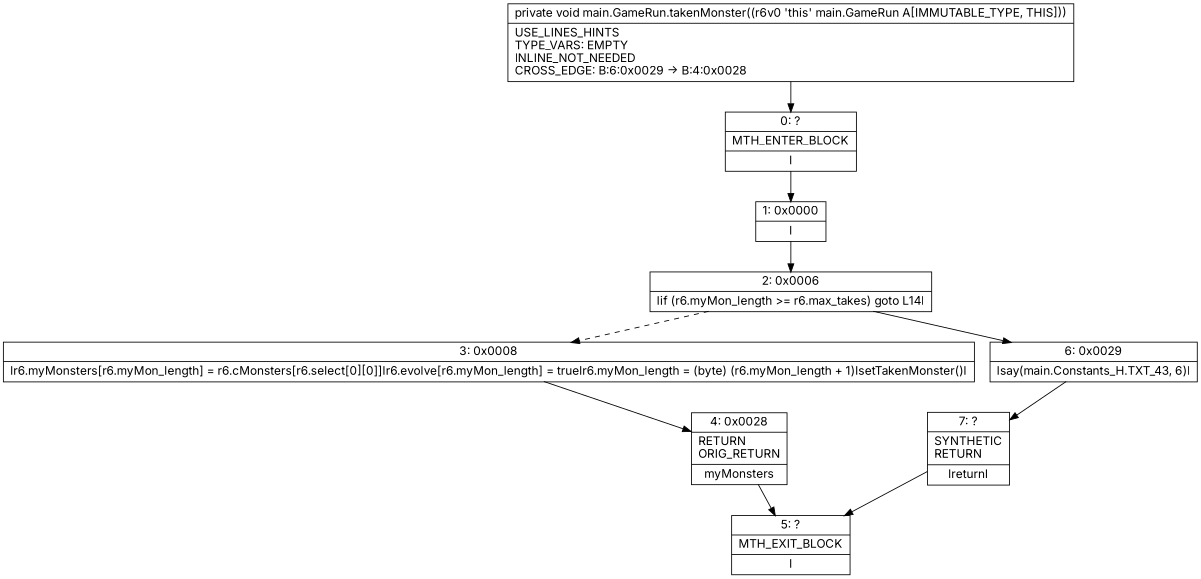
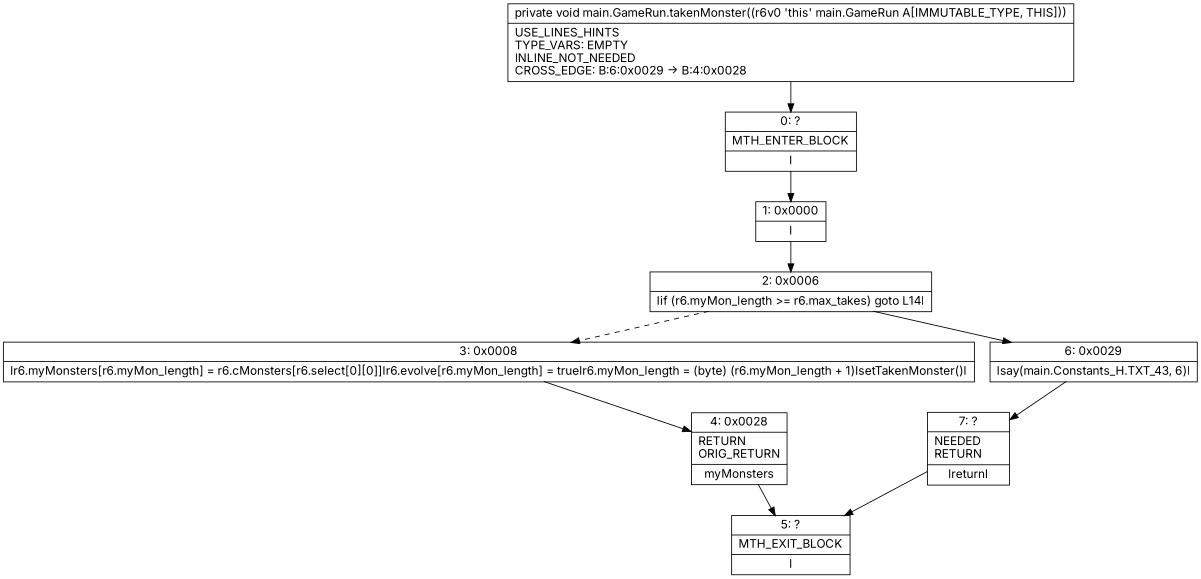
(968, 442) -> (957, 442)
